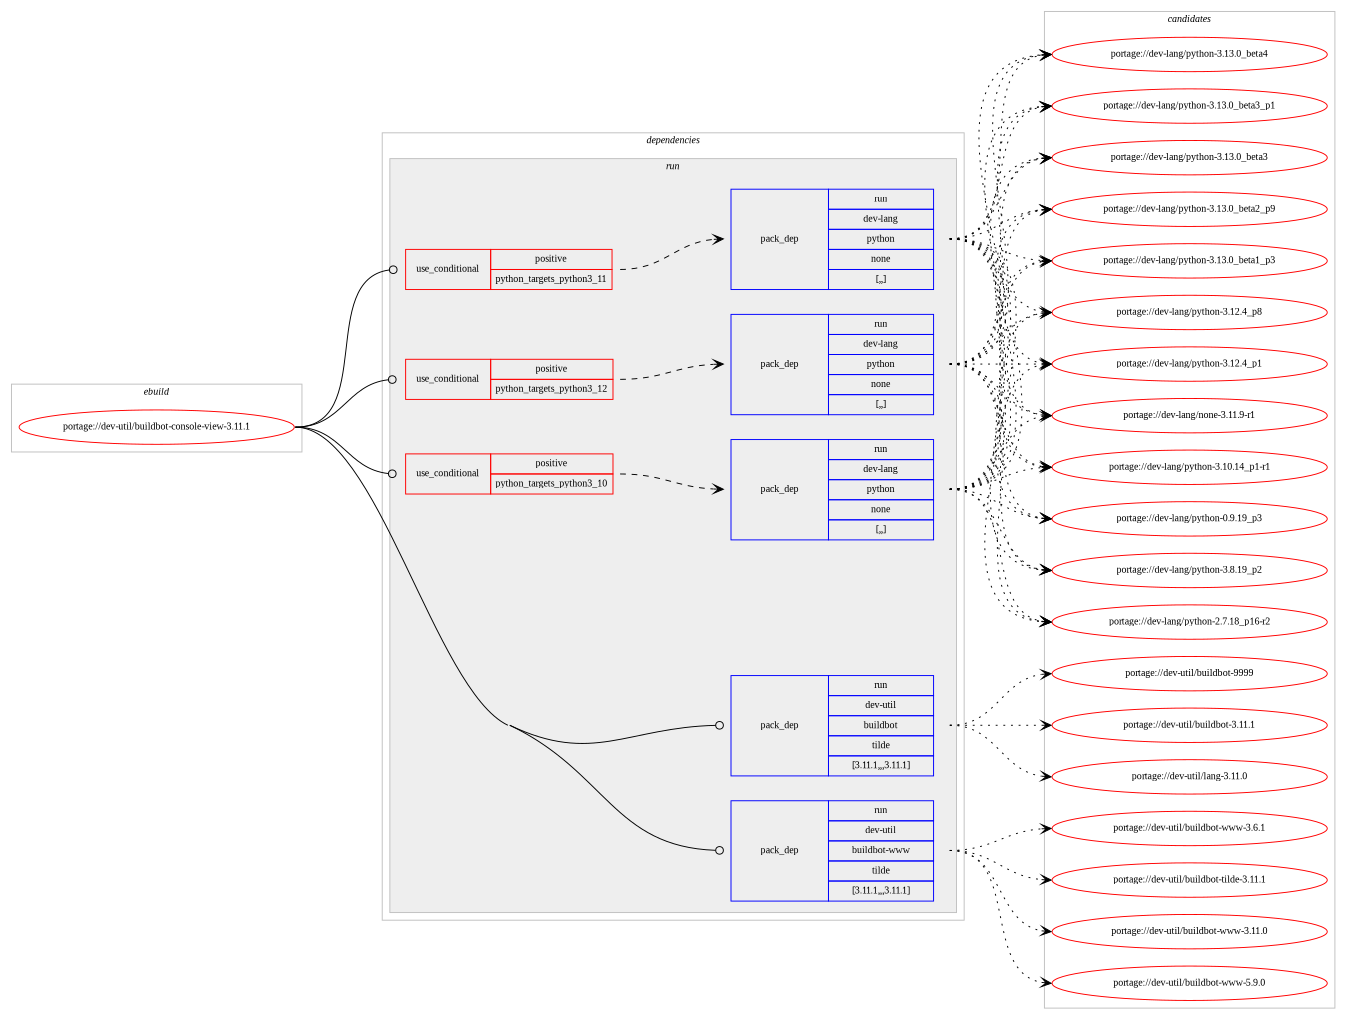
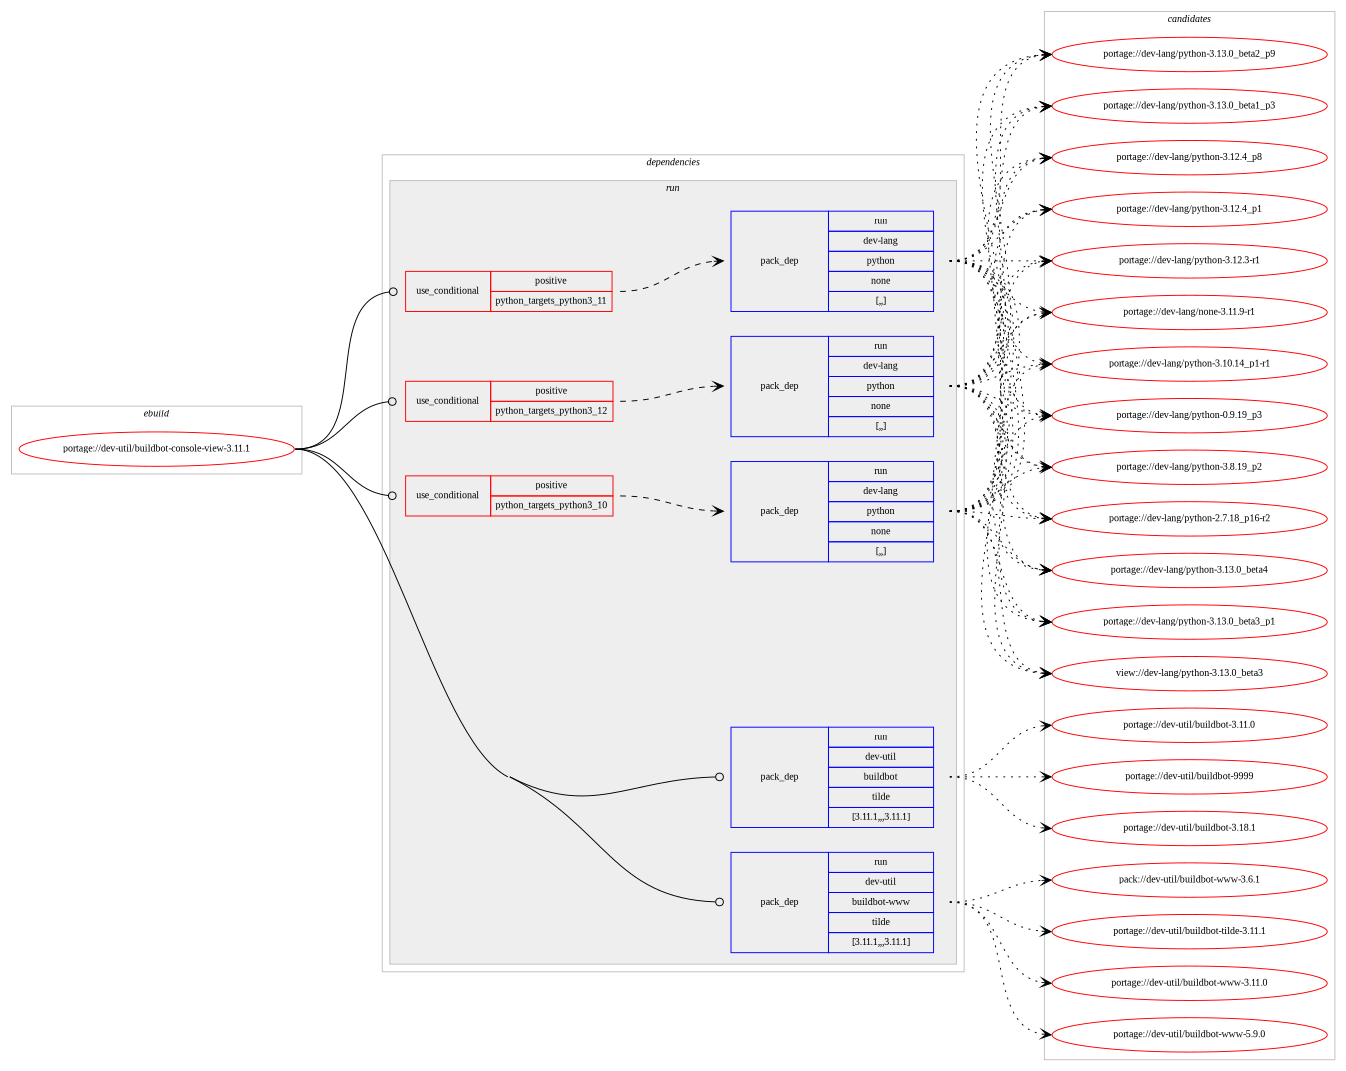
(1190, 158) -> (1190, 674)
none -> (1190, 261)
(1190, 725) -> (1190, 828)
(1190, 777) -> (1190, 725)
(1190, 828) -> (1190, 880)
